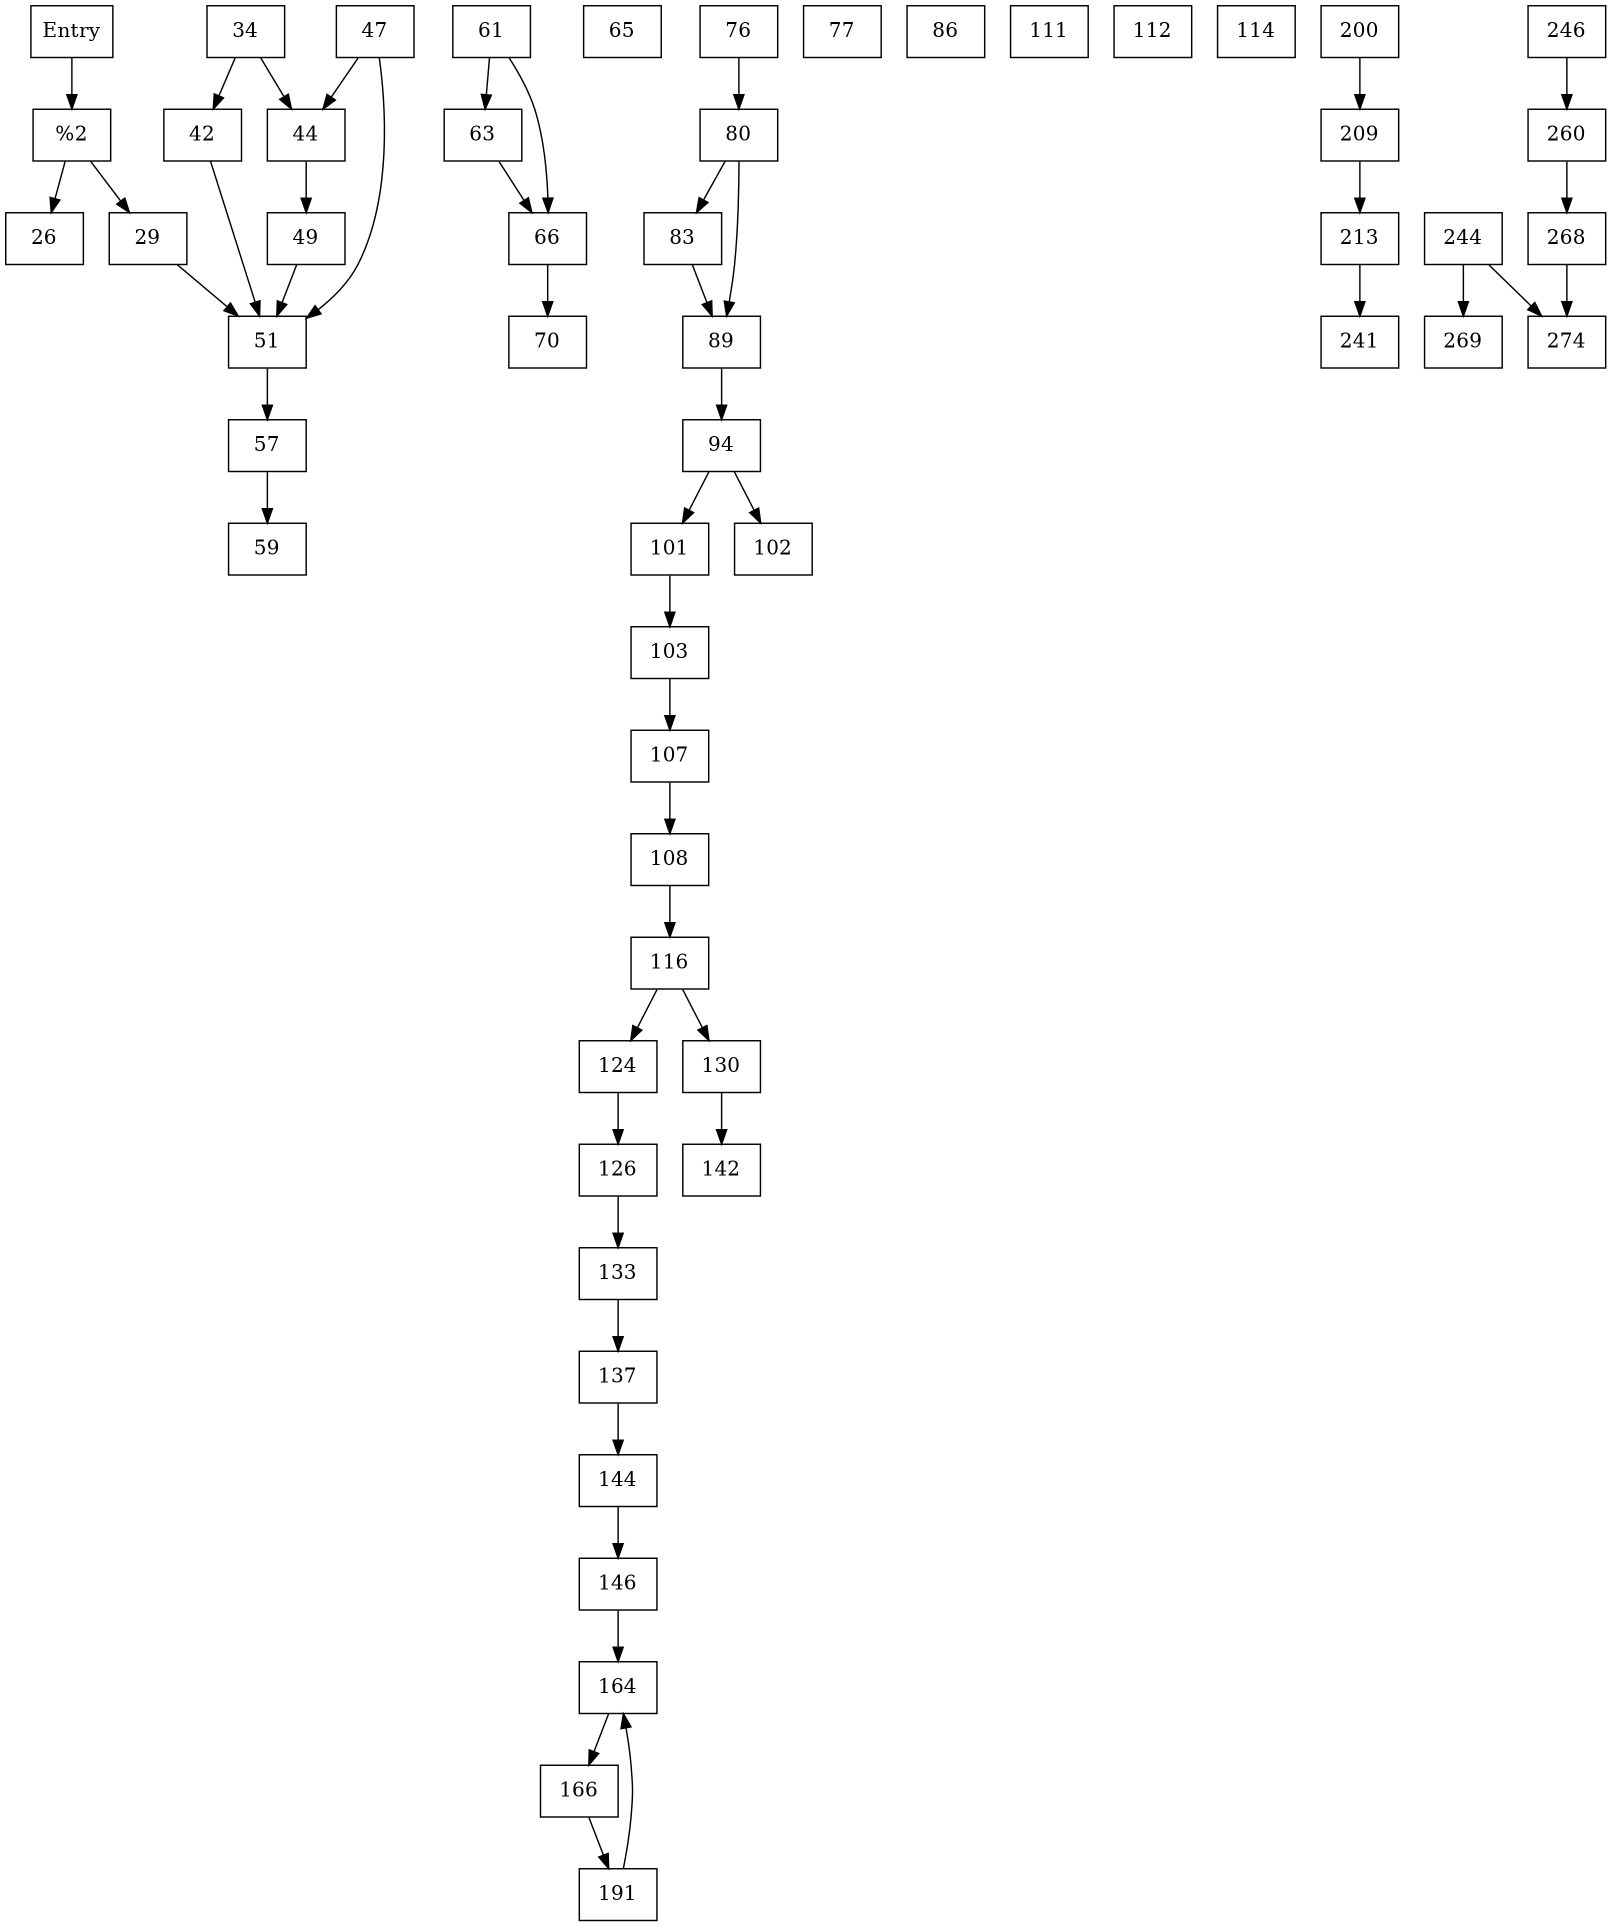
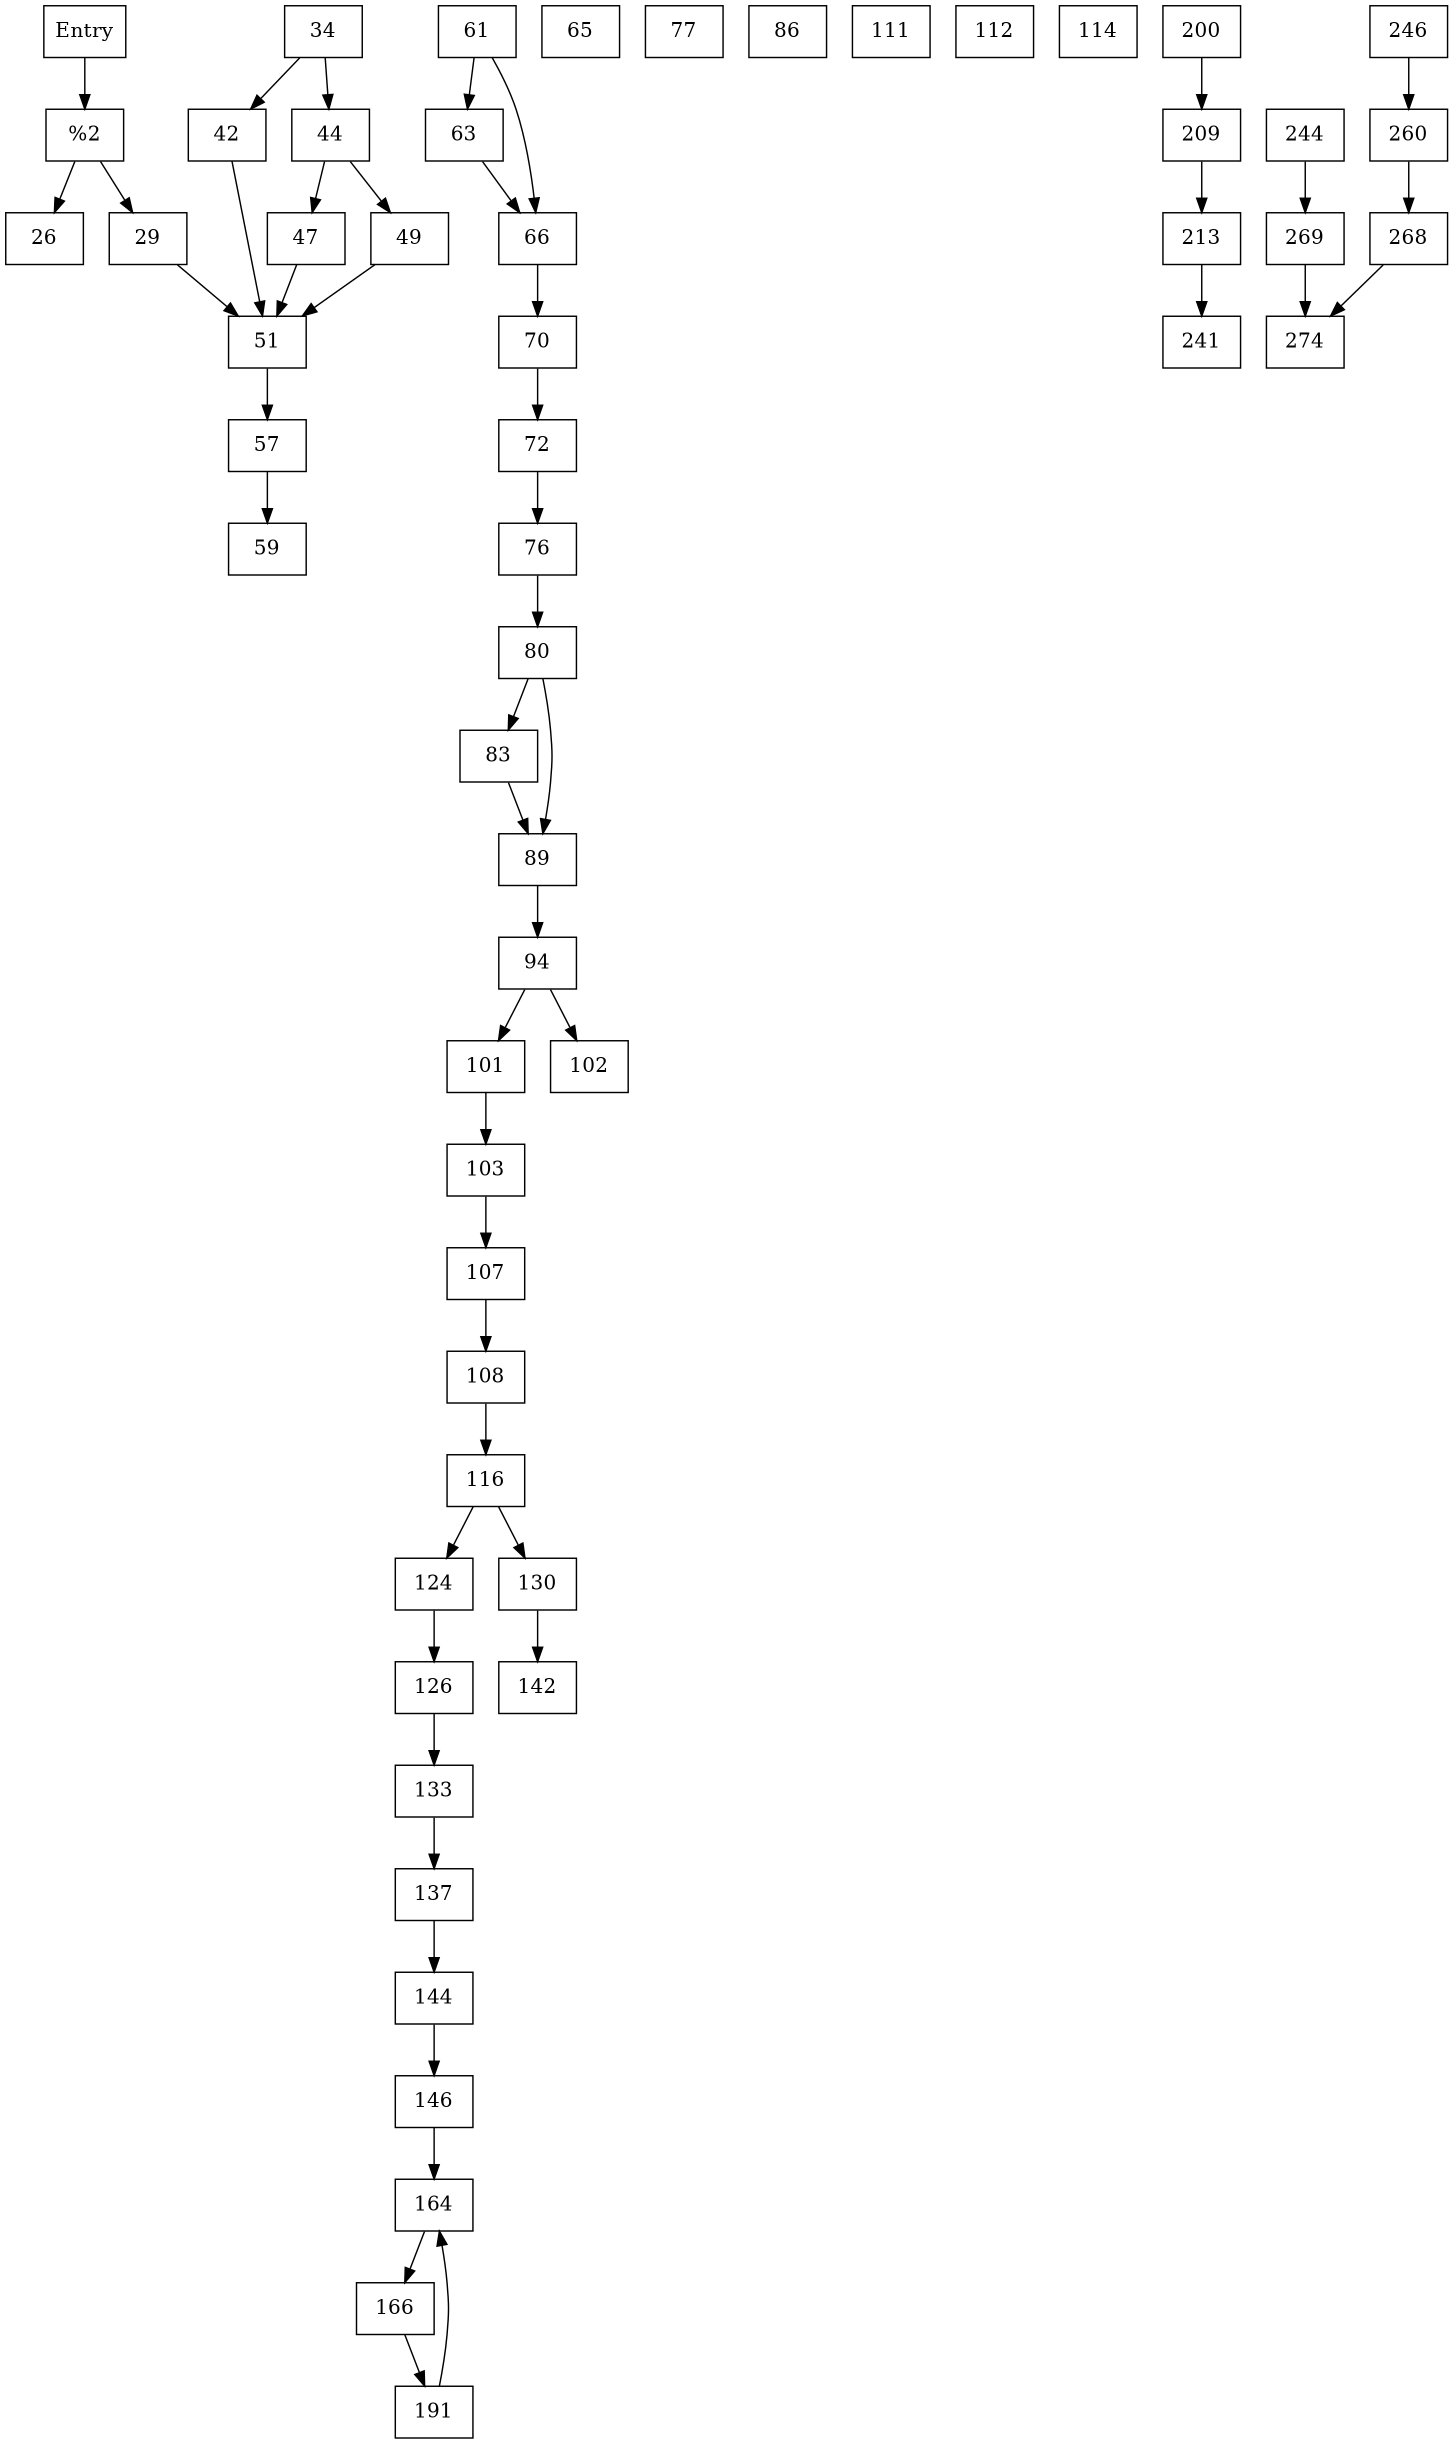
(345, 78) -> (320, 180)
(1510, 285) -> (1305, 283)
none -> (538, 446)
